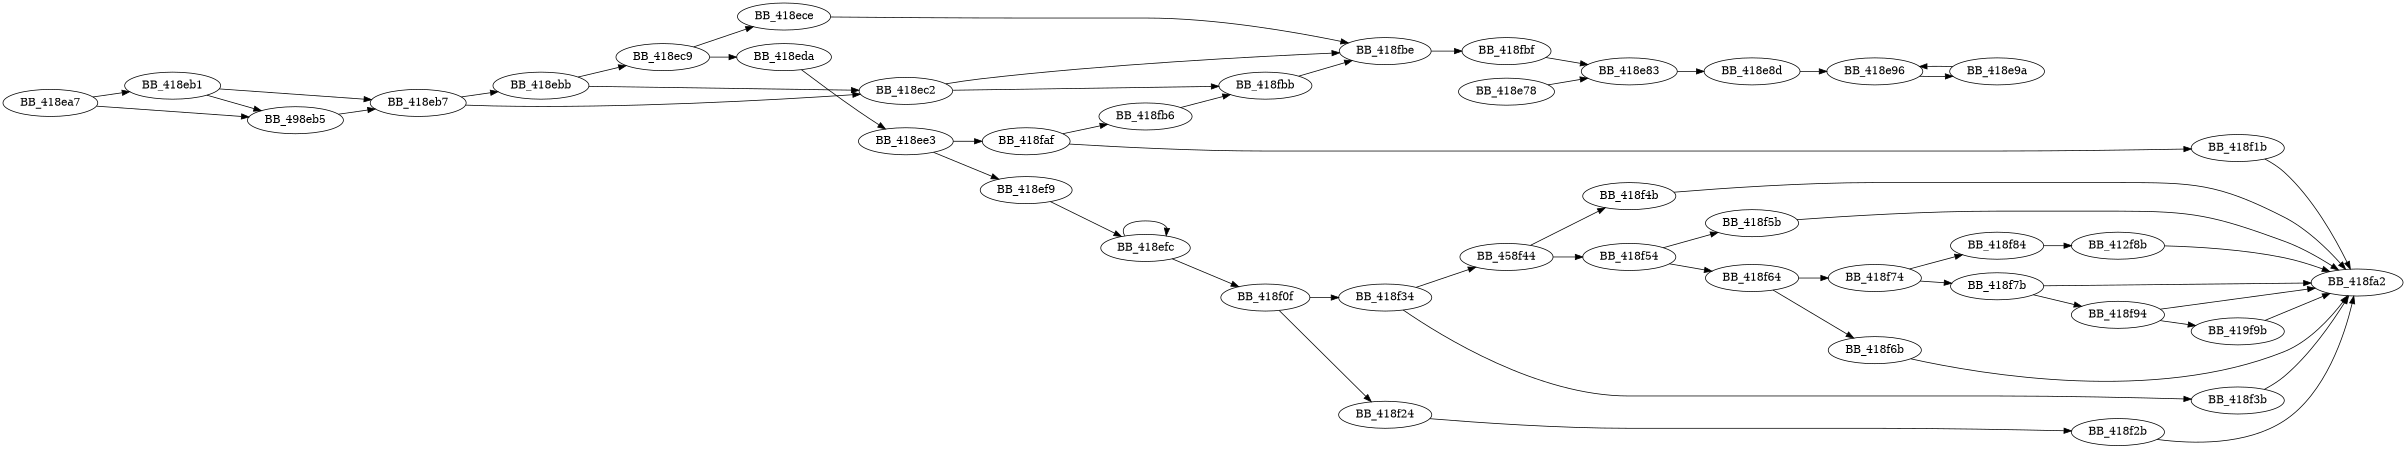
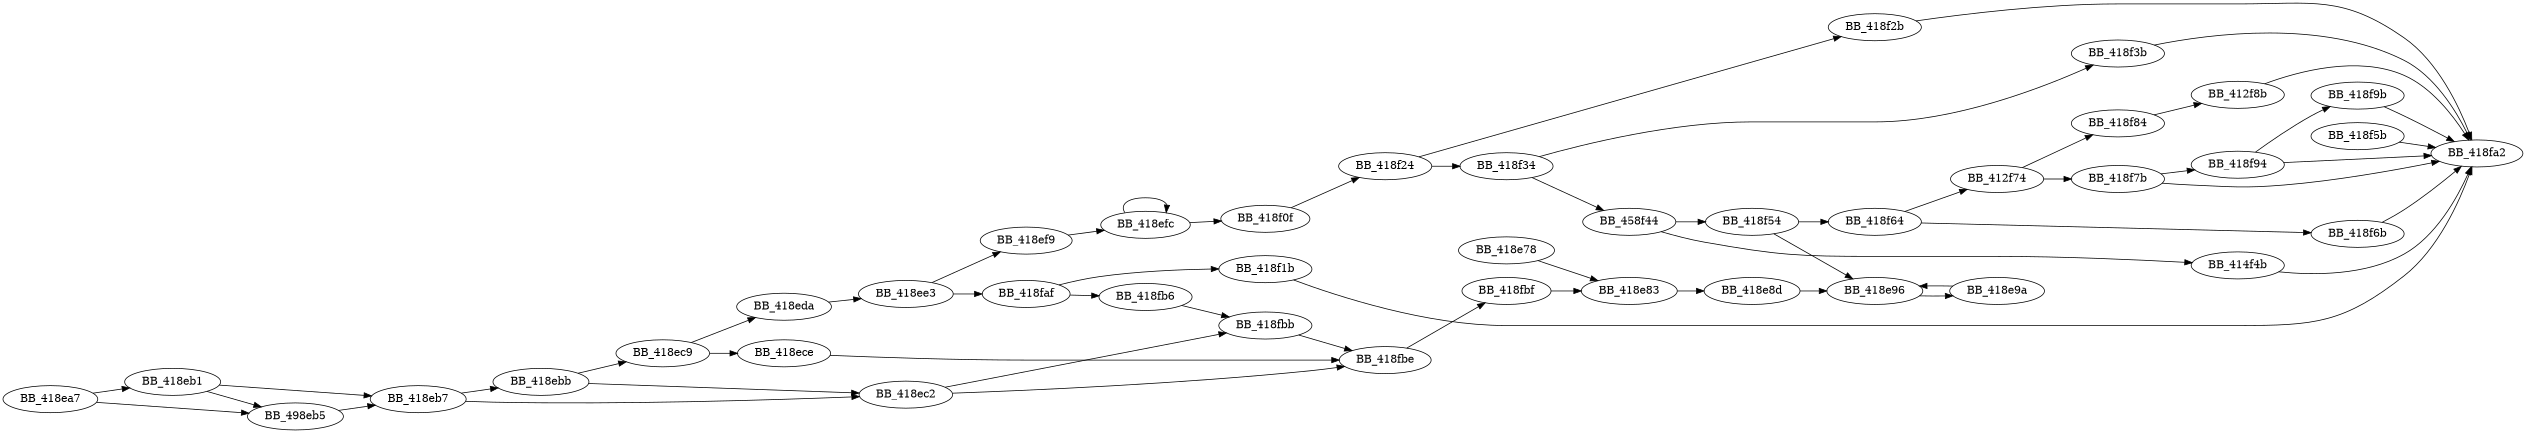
(1629, 196) -> (2238, 265)
(1687, 241) -> (1803, 250)
(1875, 278) -> (1997, 179)
(1320, 298) -> (1442, 166)
(2238, 331) -> (2358, 96)
